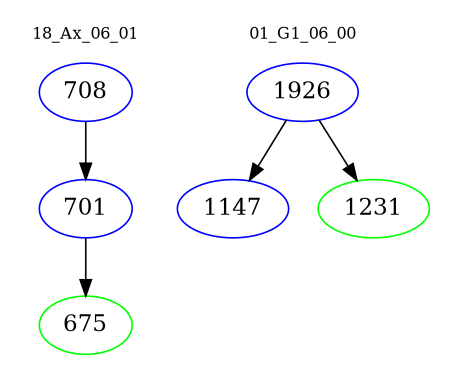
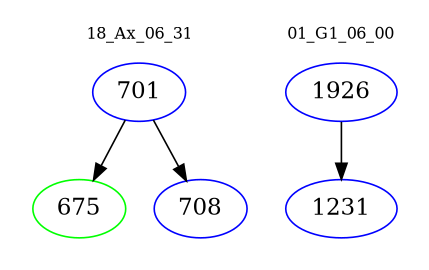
(86, 35) -> (140, 35)
(86, 143) -> (166, 143)
(233, 209) -> none
(374, 209) -> (341, 209)
